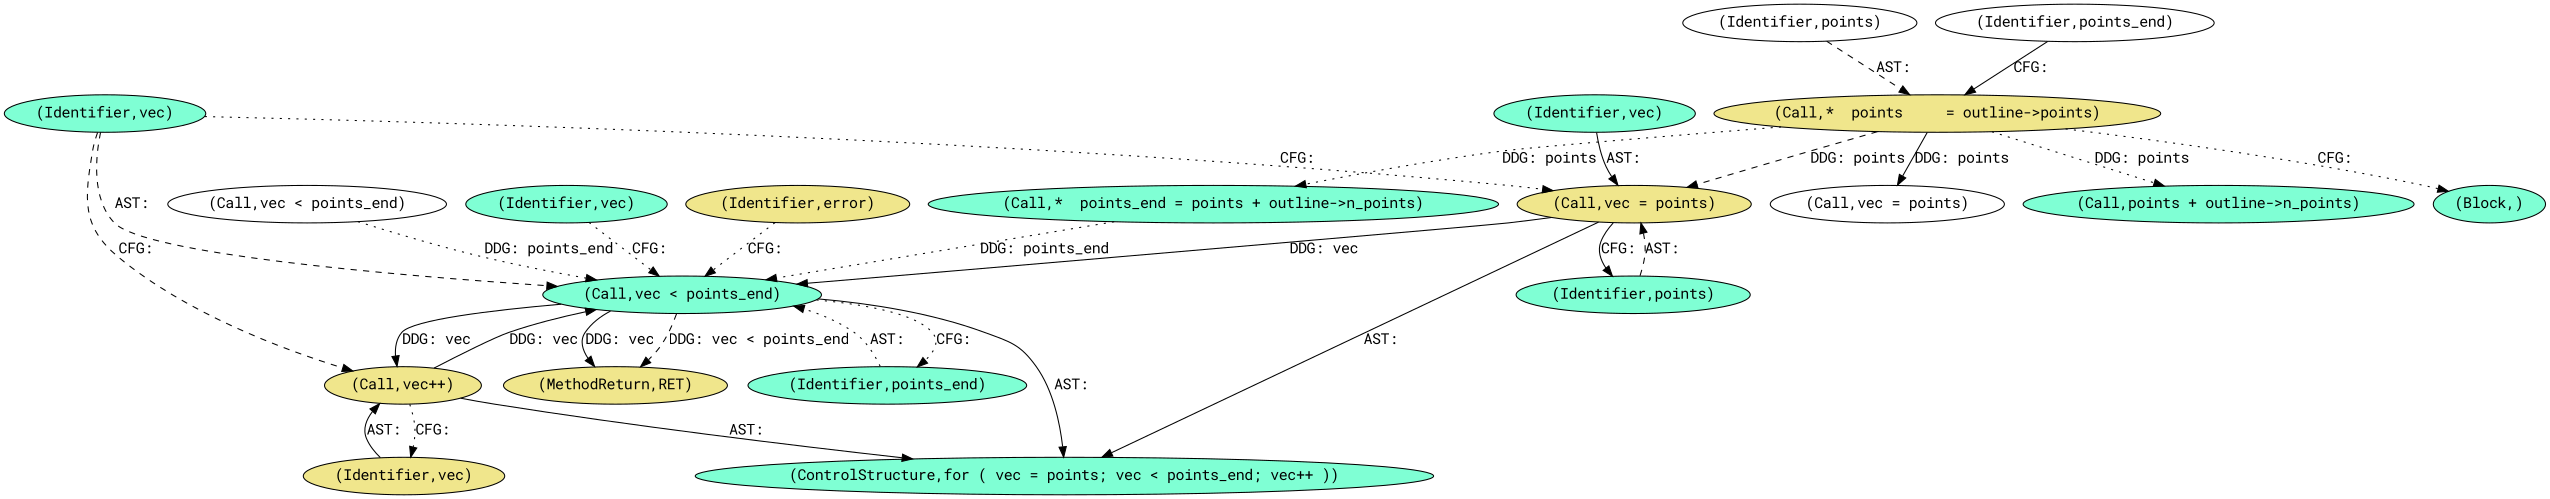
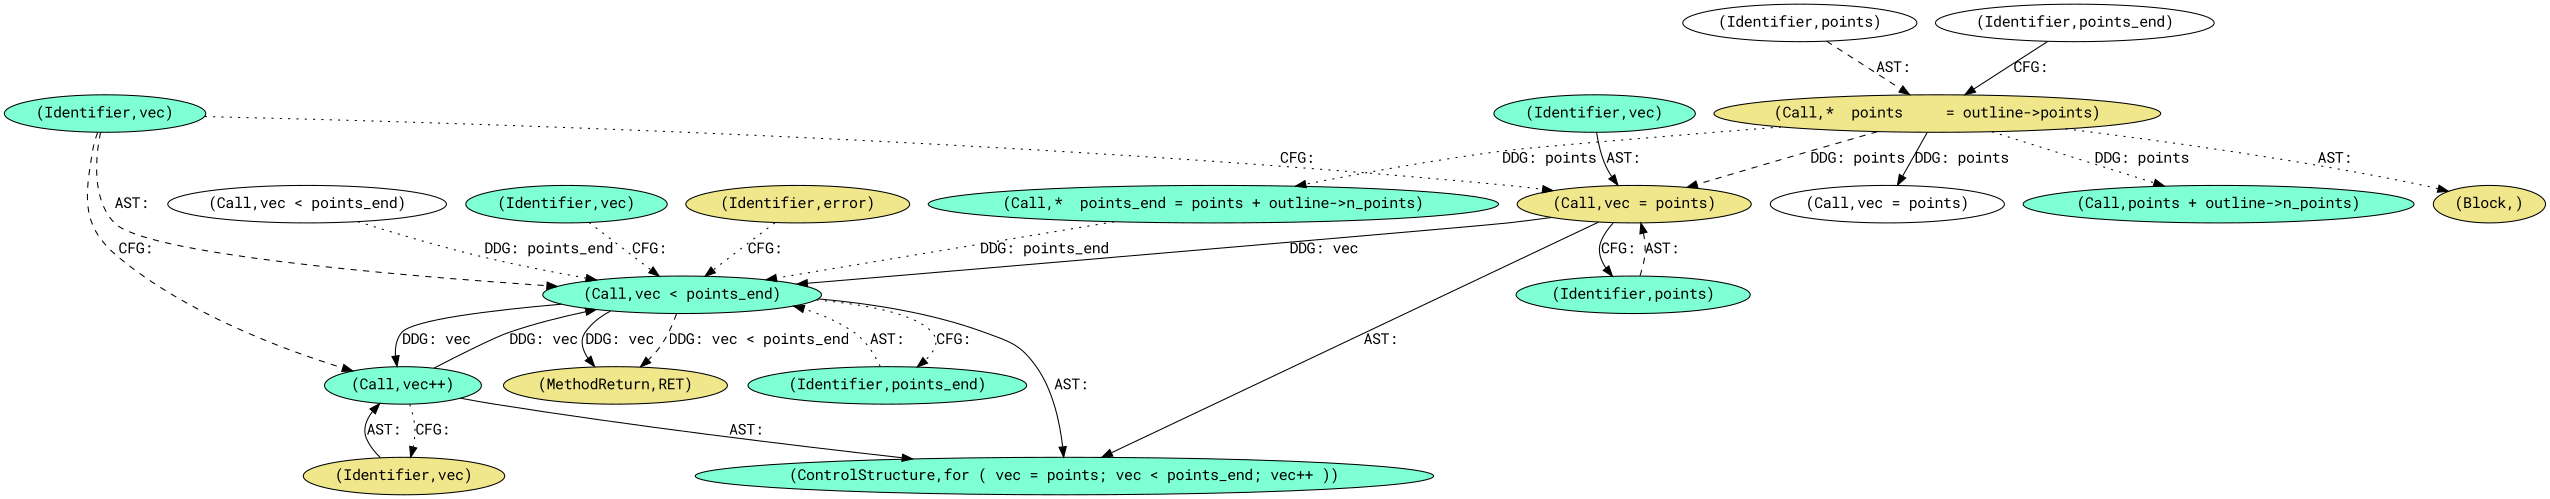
(2339, 159) -> (2339, 159)
(2489, 204) -> (2489, 204)
(403, 385) -> (403, 385)
